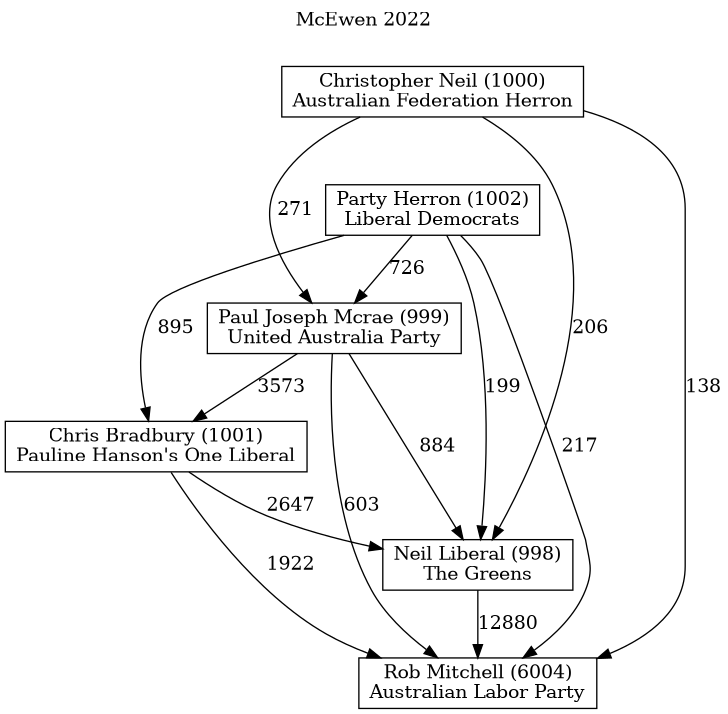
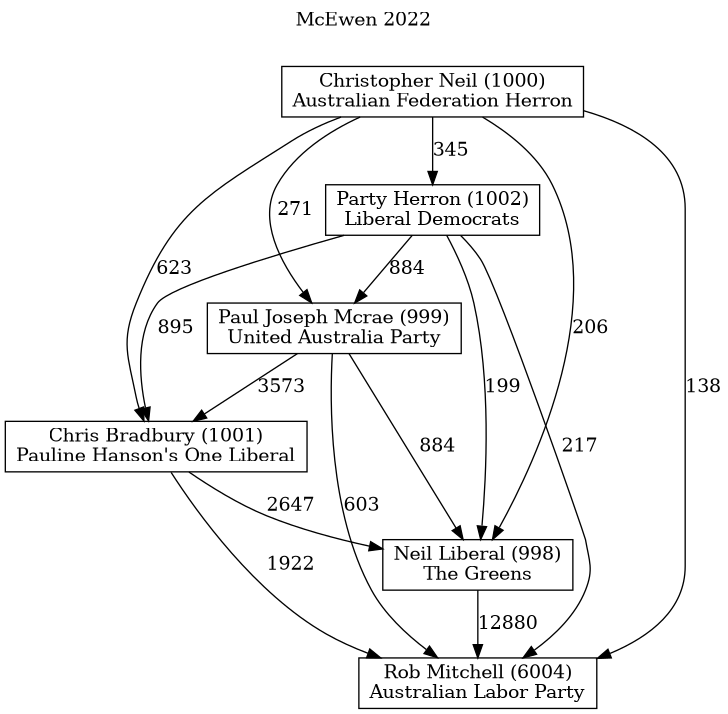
none -> (433, 144)
none -> (179, 226)
(407, 269) -> (407, 269)
